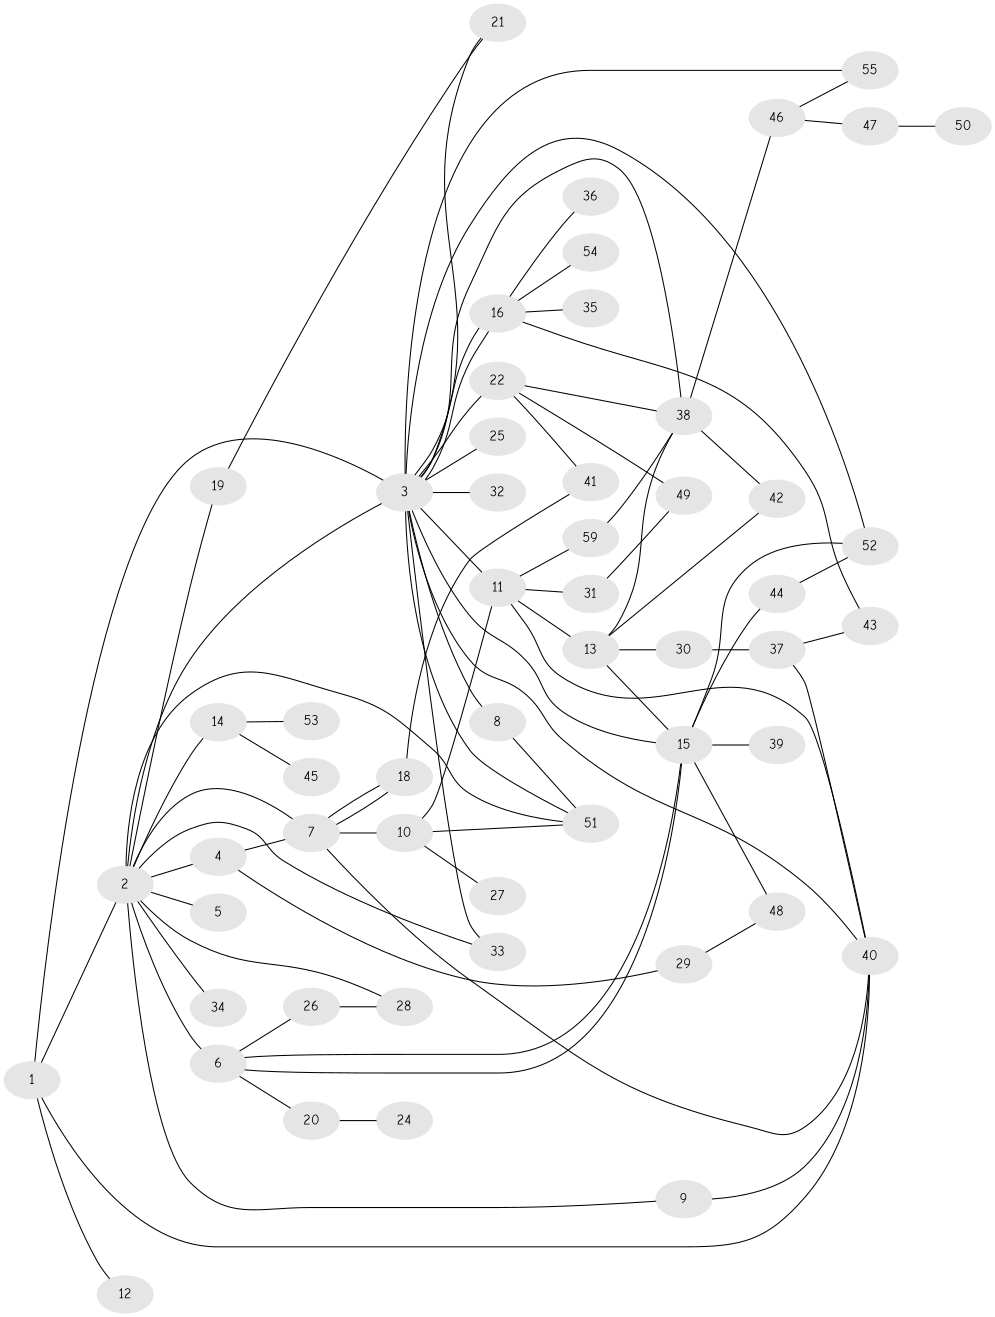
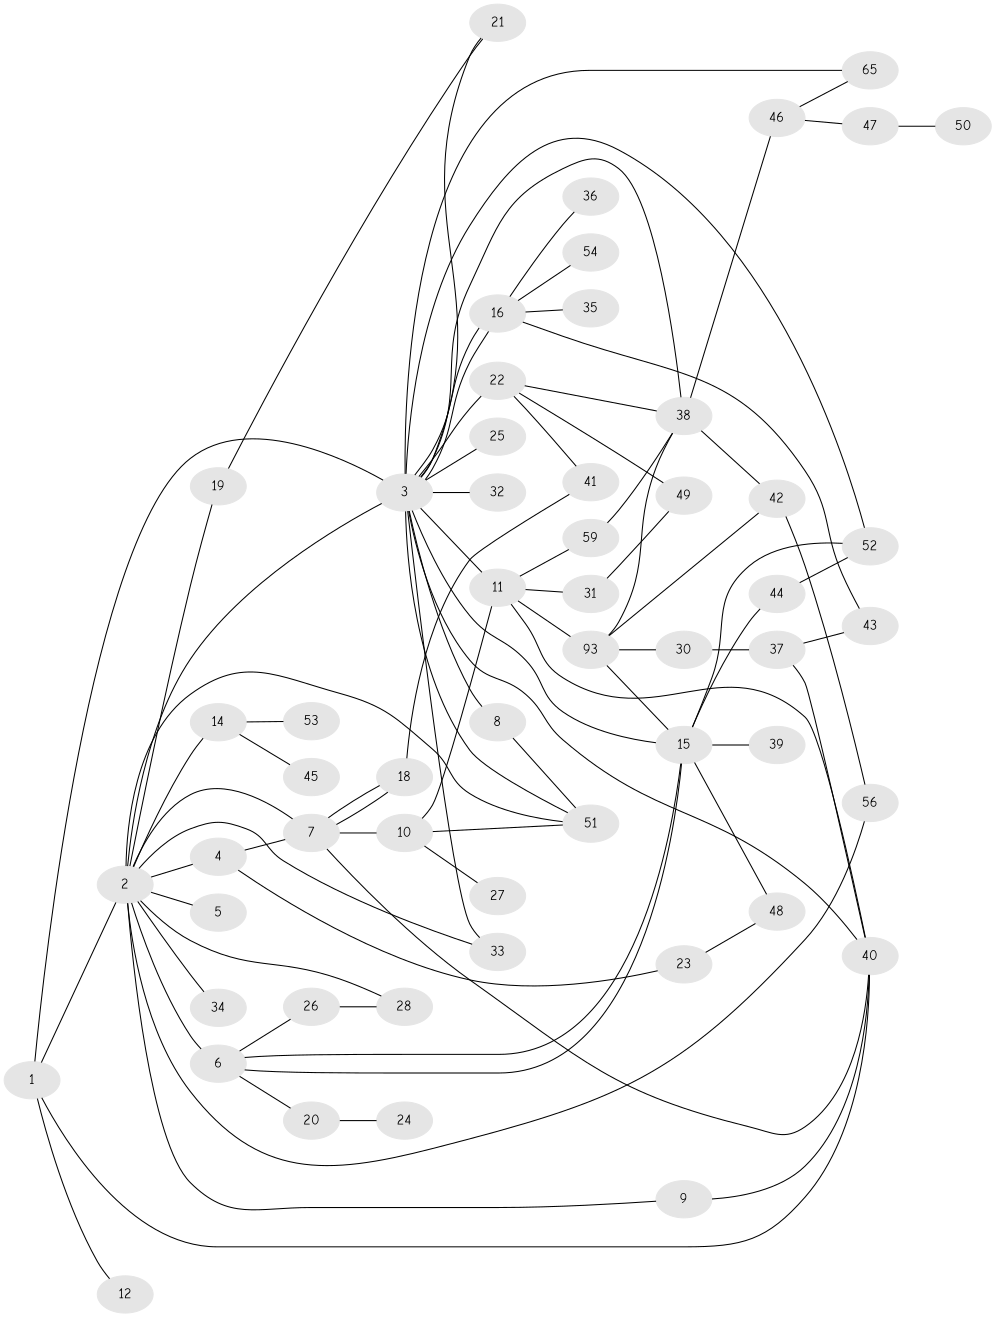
(870, 70) -> (870, 70)
(591, 650) -> (591, 650)
none -> (870, 803)
(684, 964) -> (684, 964)
